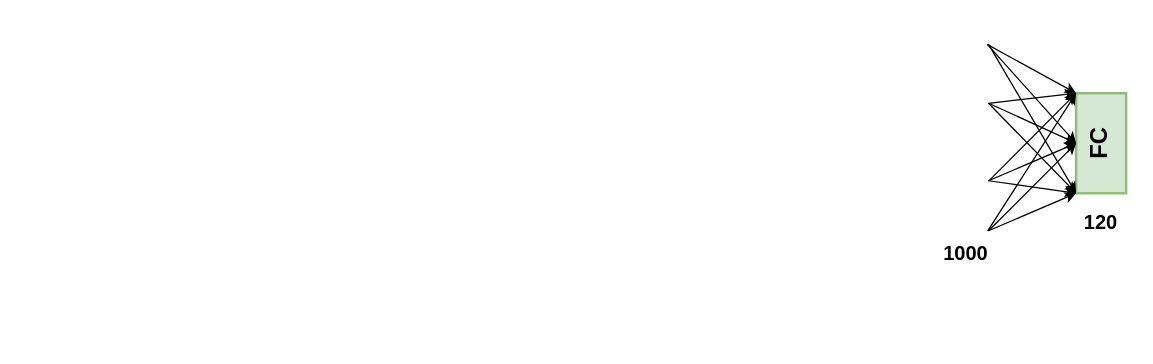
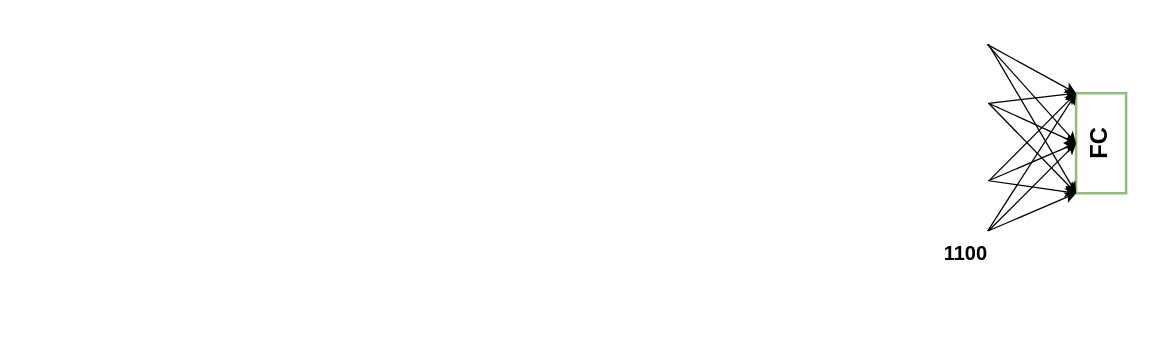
(1101, 143) -> (1101, 143)
(1101, 221) -> none
(966, 253) -> (966, 253)
